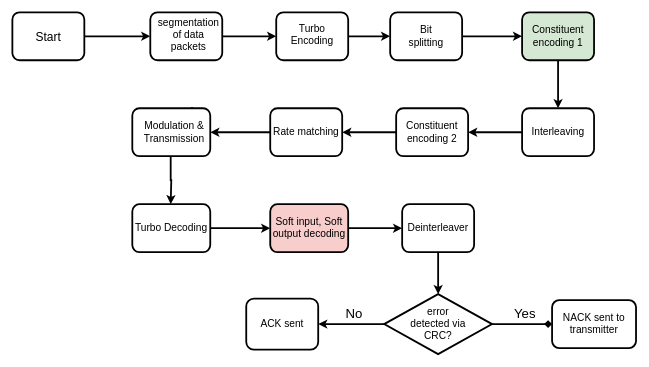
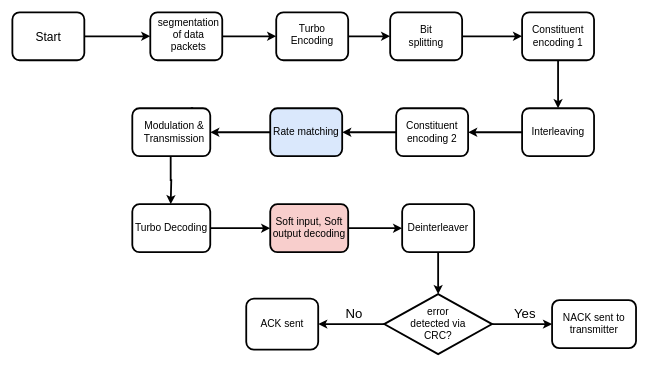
(558, 36) -> (558, 36)
(306, 132) -> (306, 132)
(544, 324) -> (544, 324)
